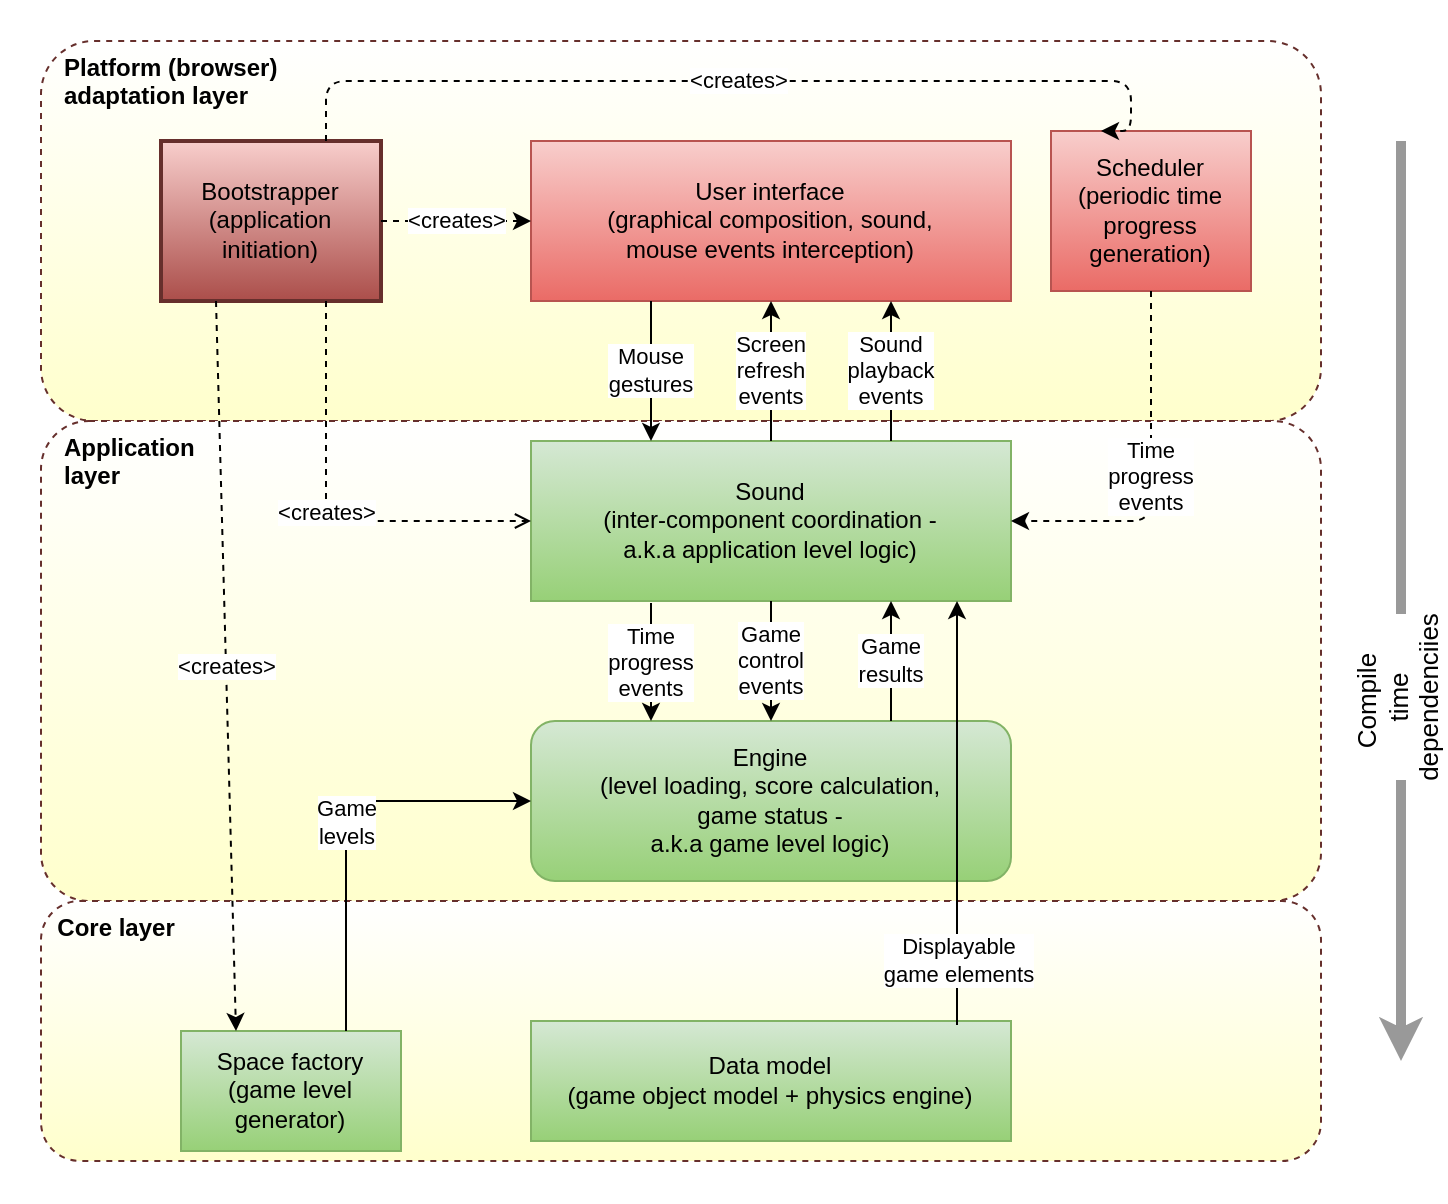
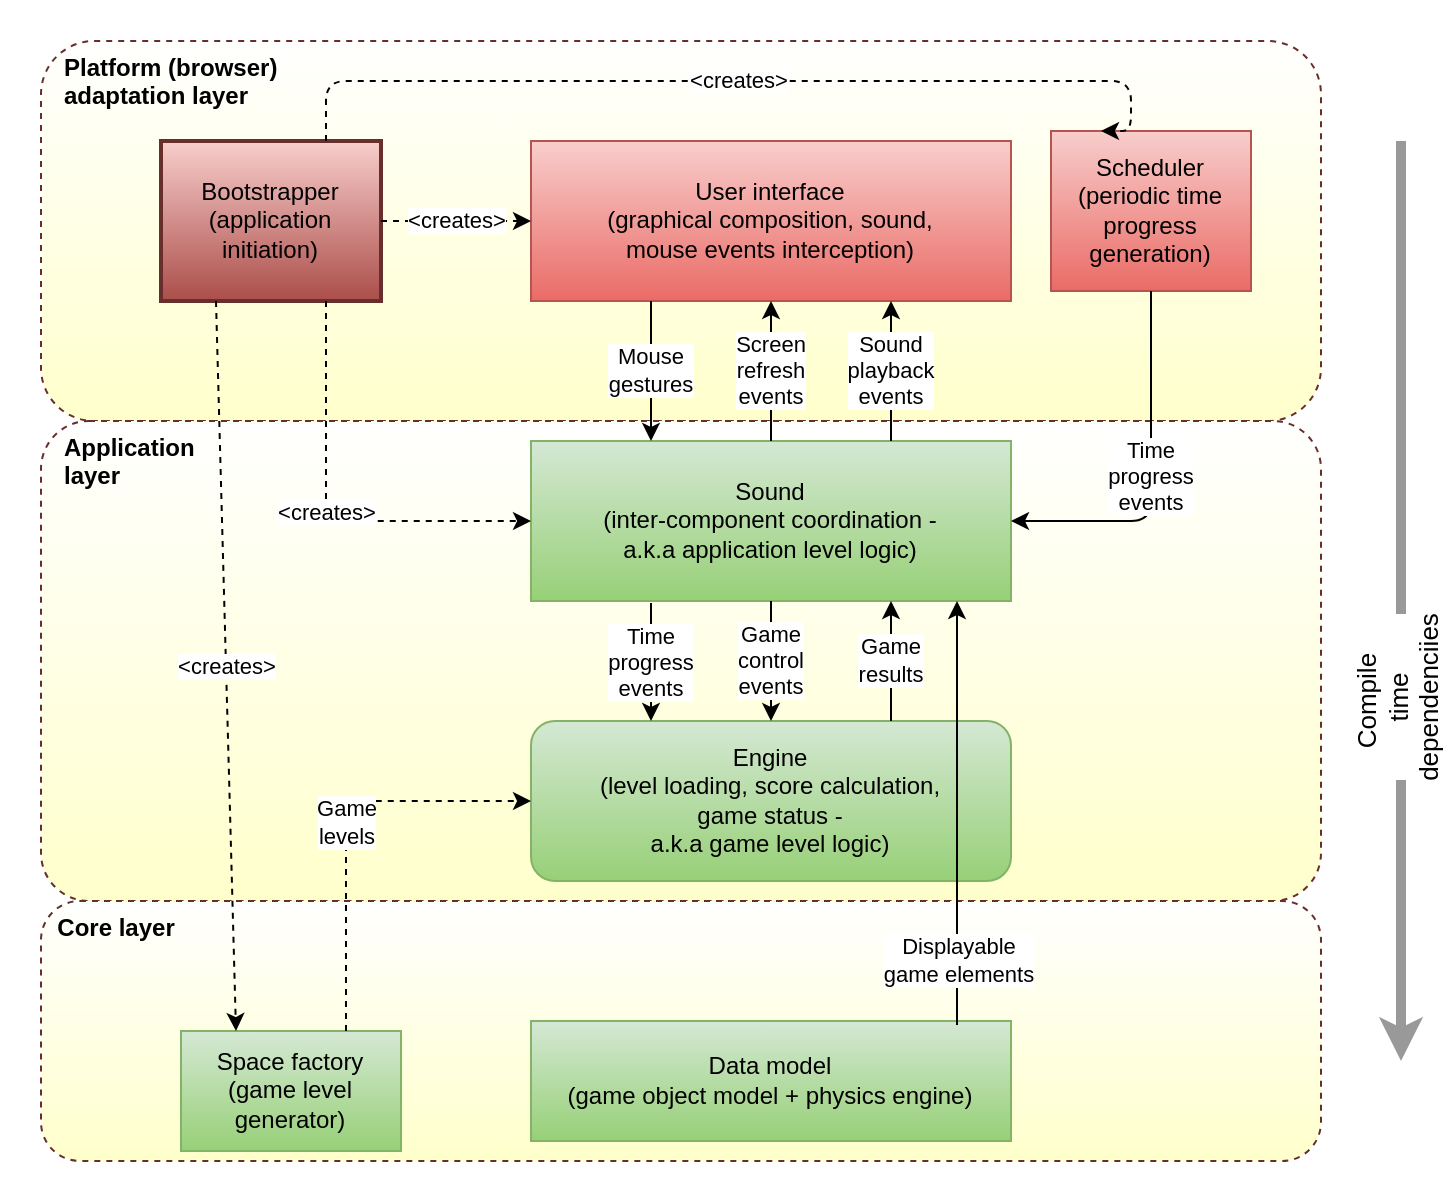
(1151, 364) -> (1151, 364)
(518, 521) -> (516, 521)
(346, 938) -> (346, 938)
